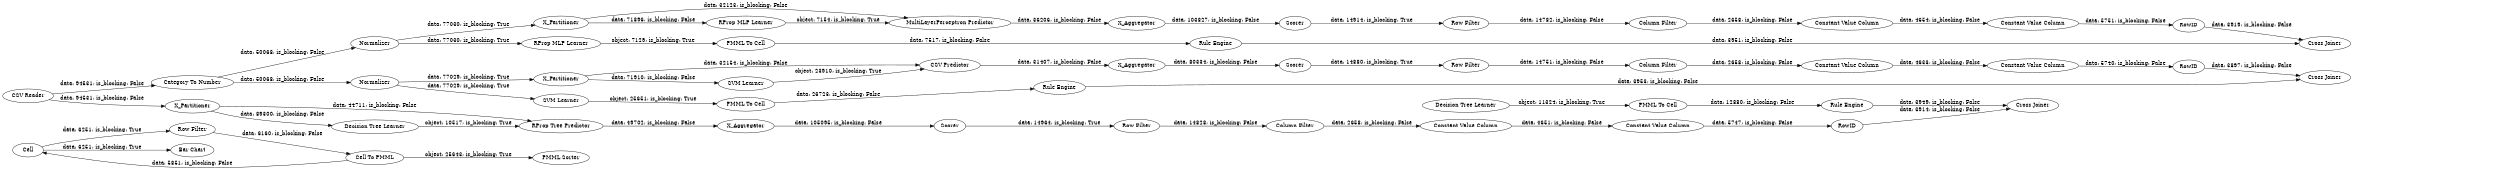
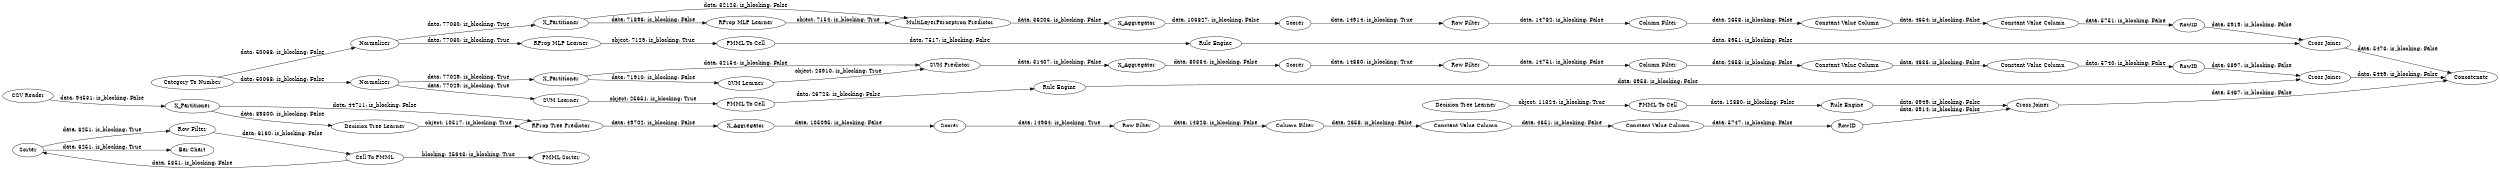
(950, 65) -> (950, 65)
none -> (2471, 78)
(102, 90) -> none
(28, 150) -> (28, 150)
(469, 155) -> (469, 155)
